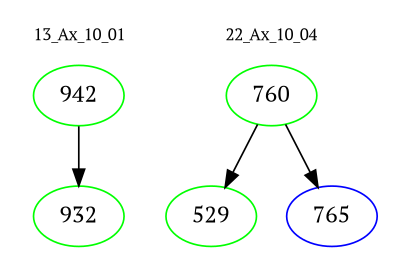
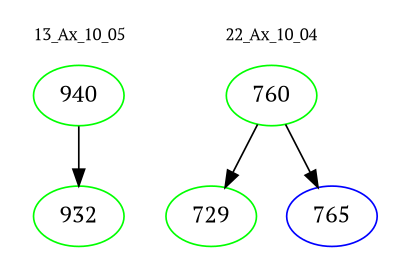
(80, 36) -> (80, 36)
(79, 96) -> (79, 96)
(211, 216) -> (211, 216)
